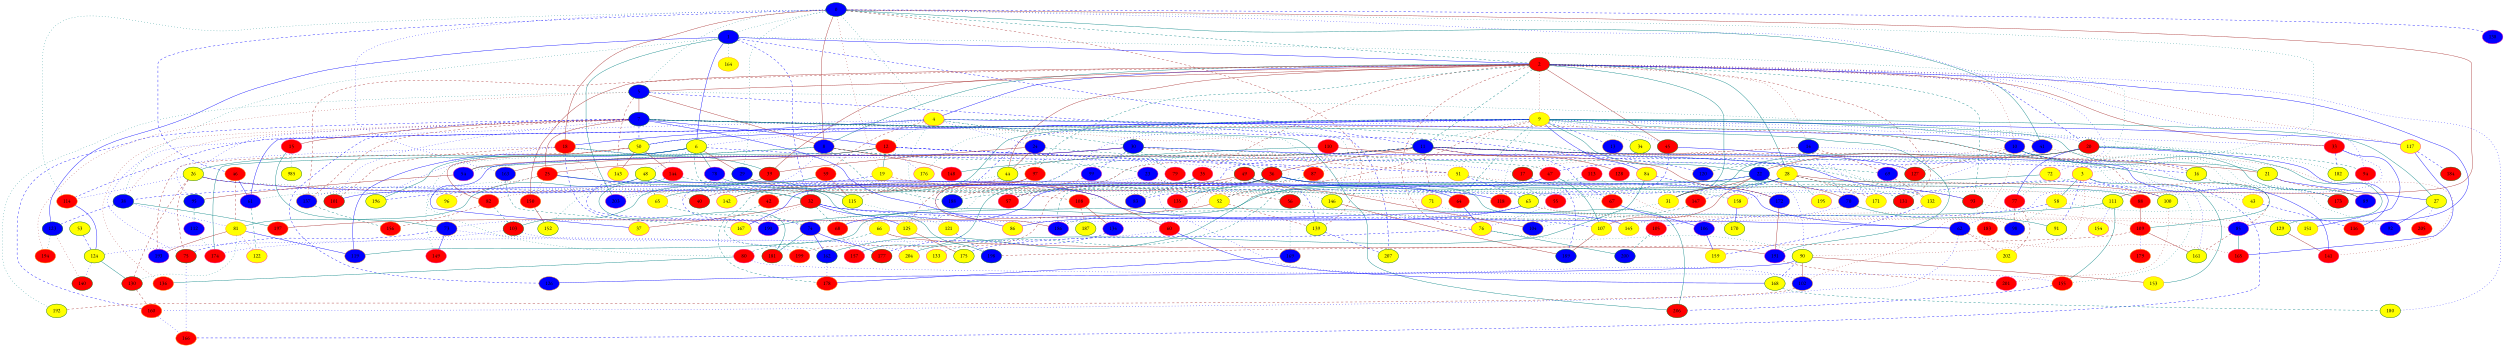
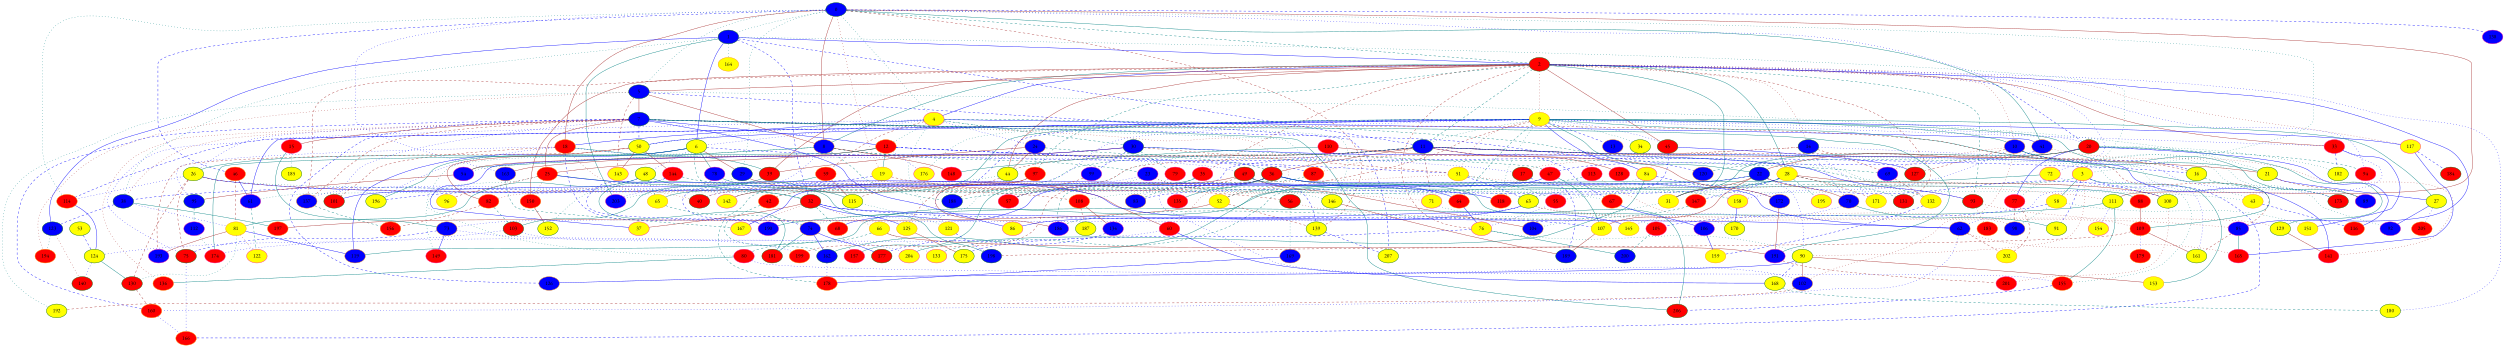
(292, 174) -> (292, 174)
